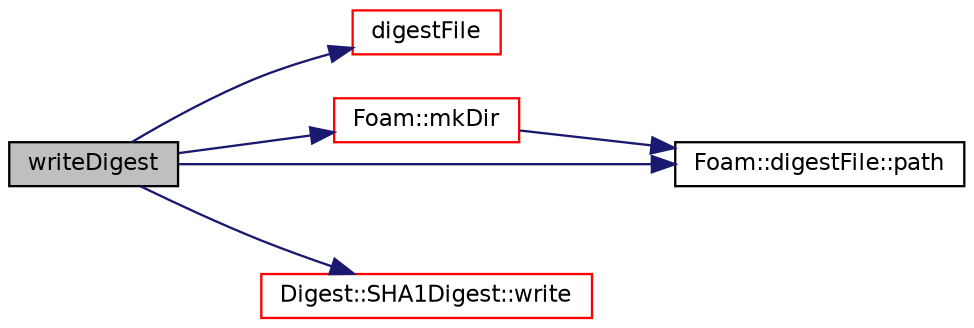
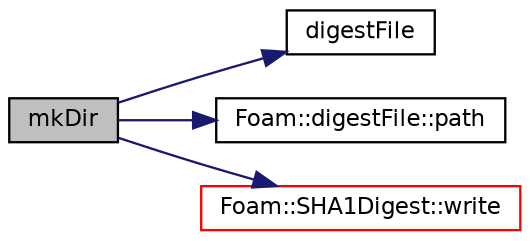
(427, 32) -> (361, 32)
(427, 120) -> none
(94, 164) -> (64, 120)
(427, 296) -> (361, 208)
